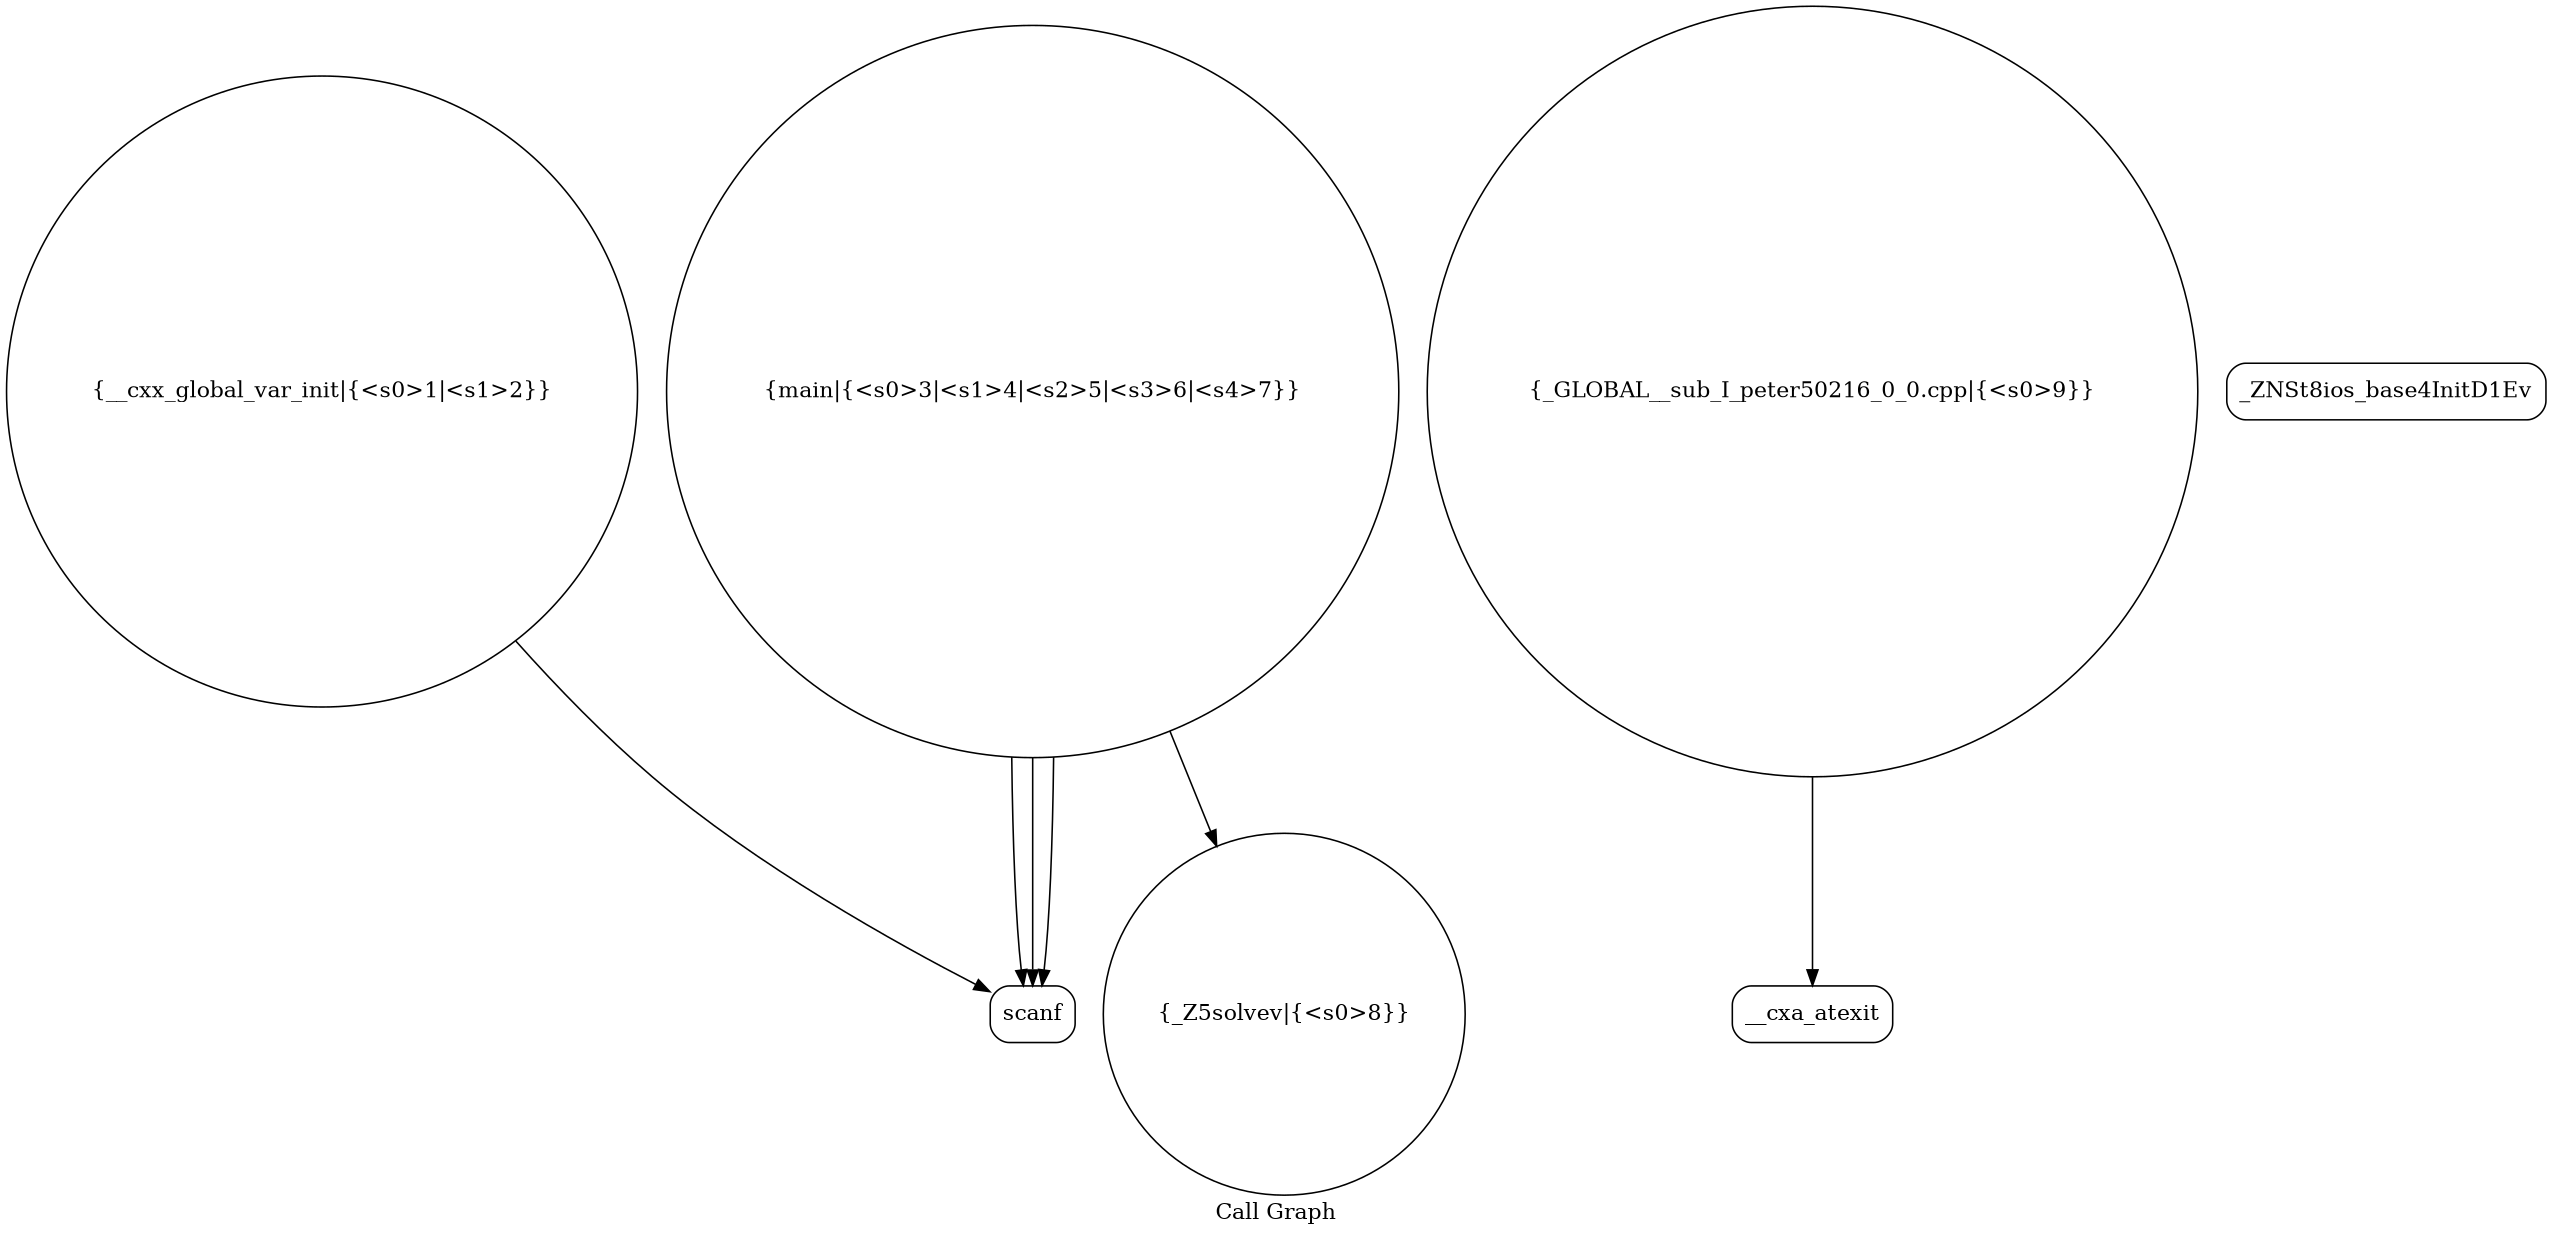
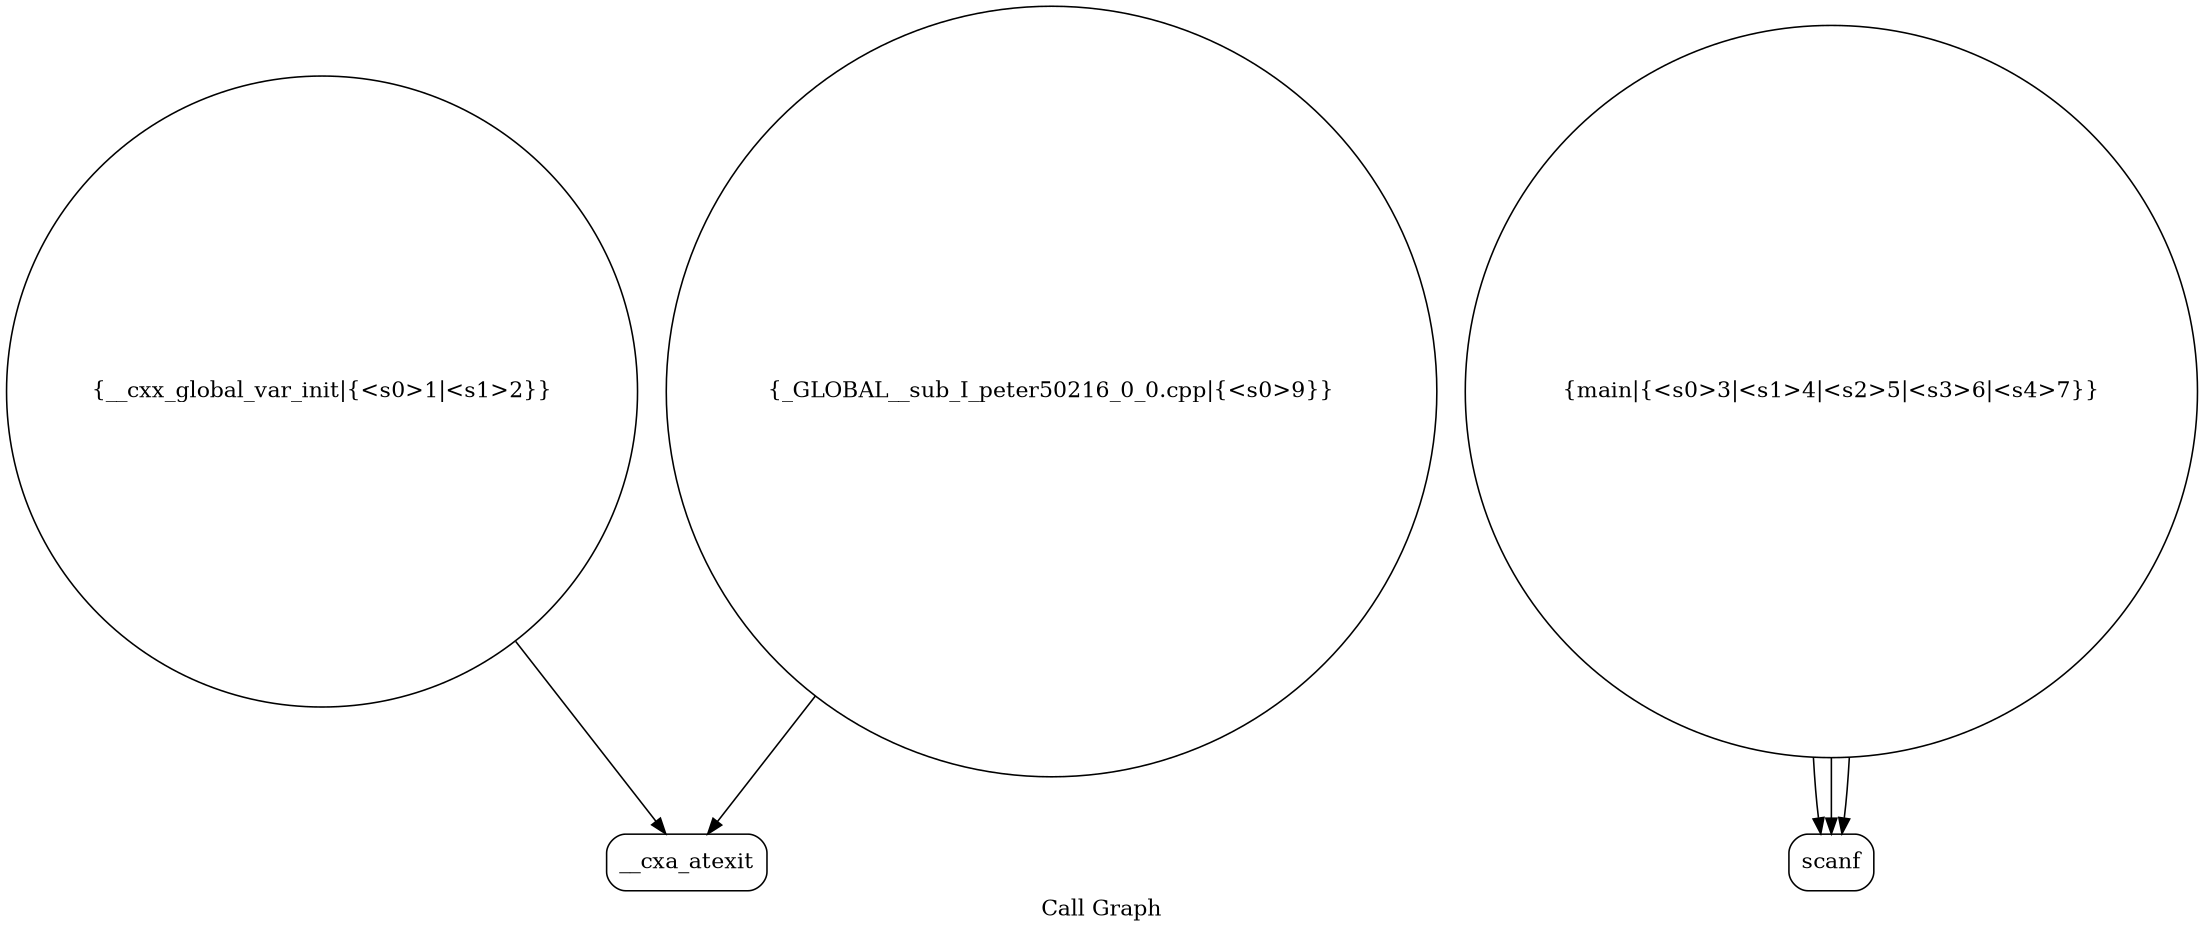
(2386, 392) -> none
(728, 836) -> (586, 731)
(1284, 1014) -> none
